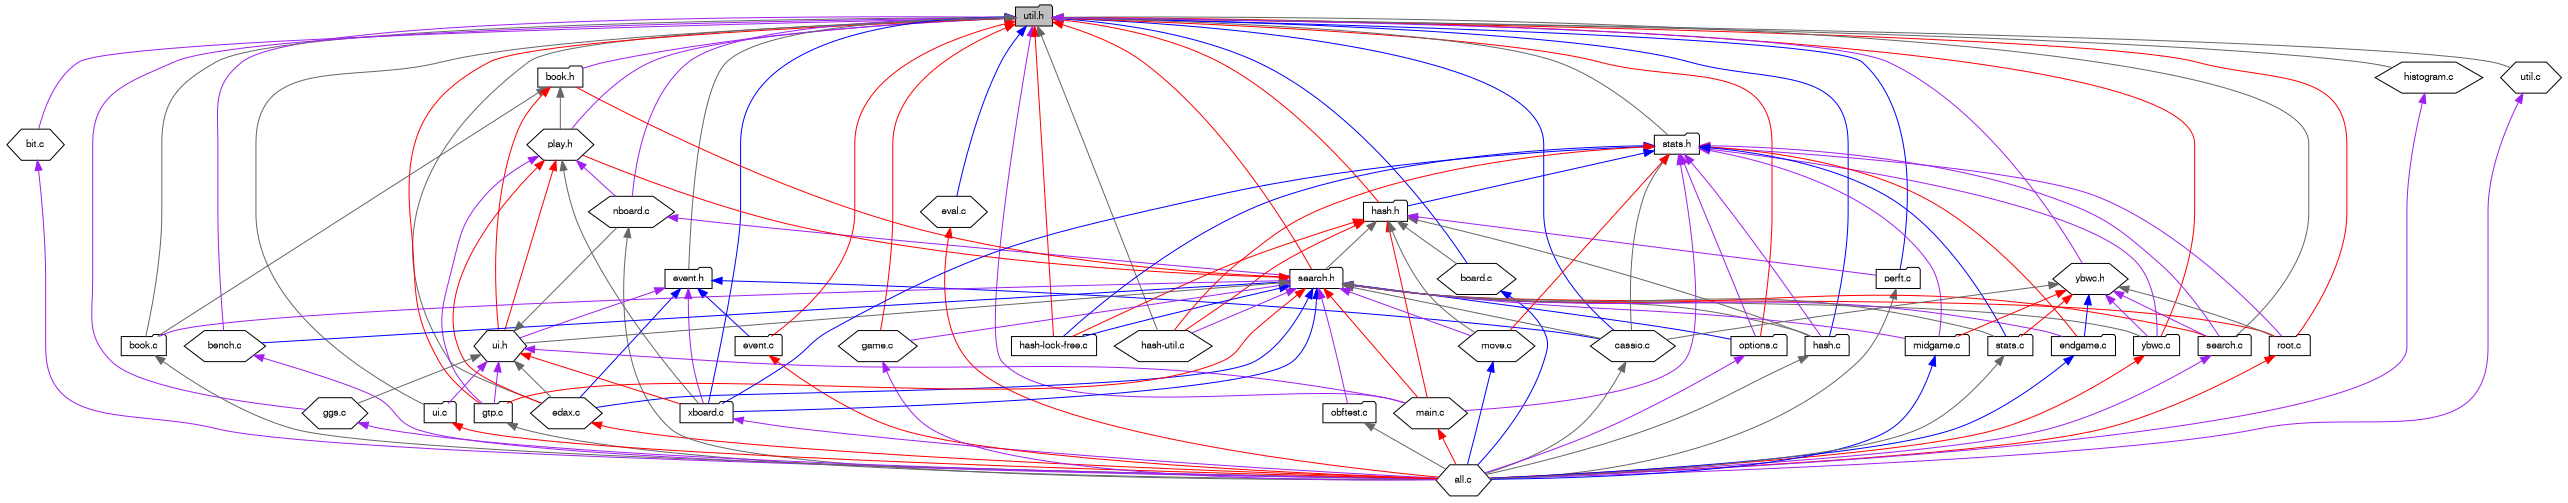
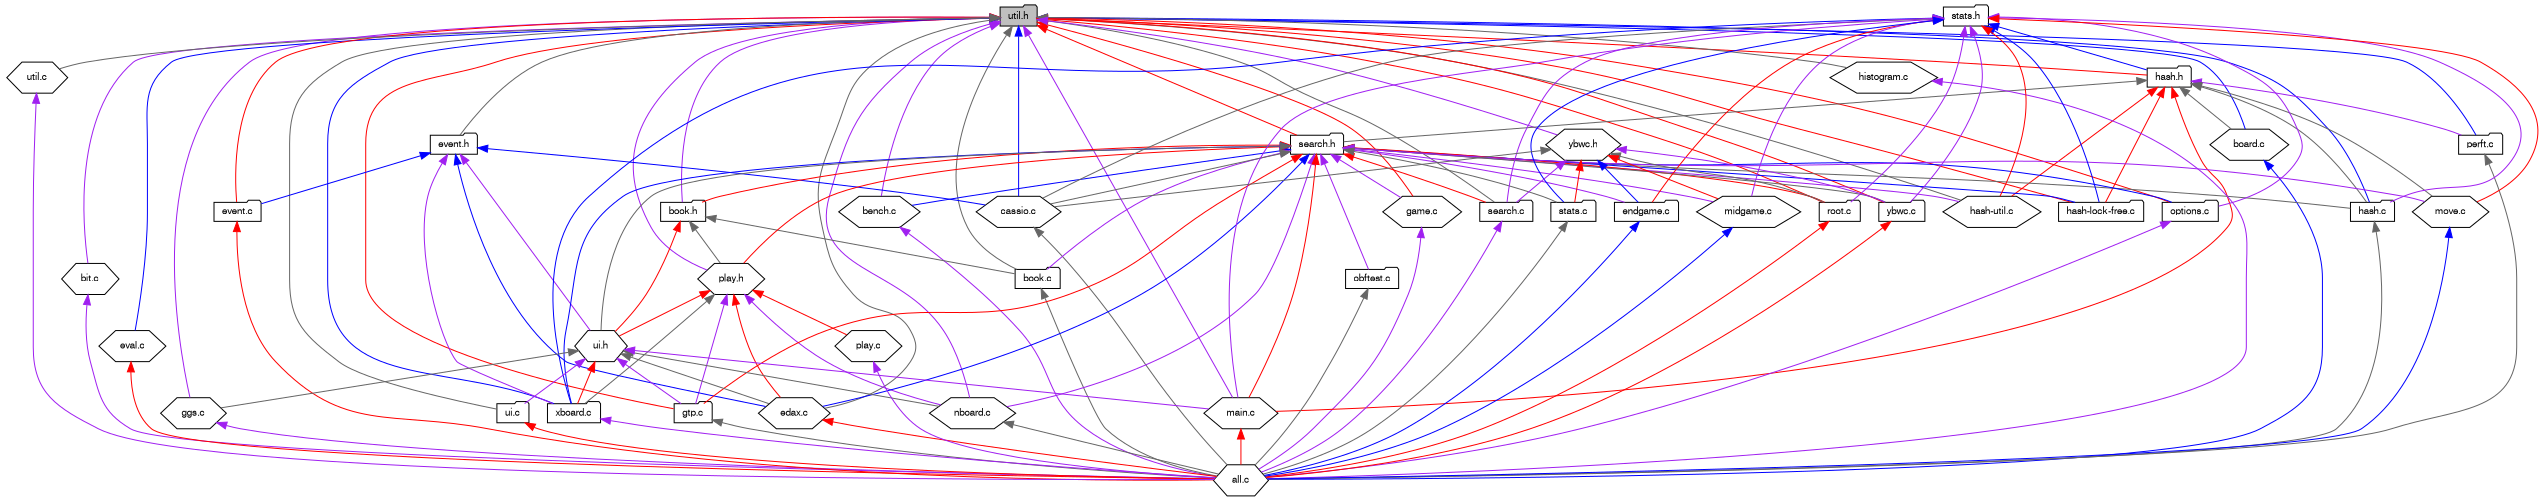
(1378, 34) -> none
(968, 247) -> (1211, 329)
none -> (868, 346)
(1937, 346) -> (1749, 212)
